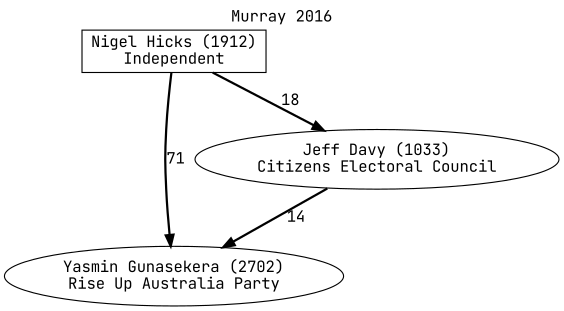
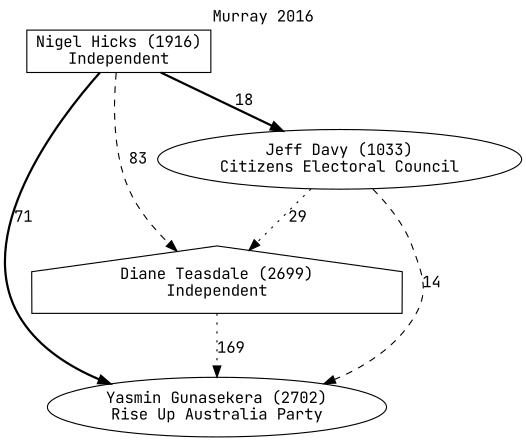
(174, 51) -> (119, 51)
(280, 215) -> (422, 298)
none -> (217, 283)
